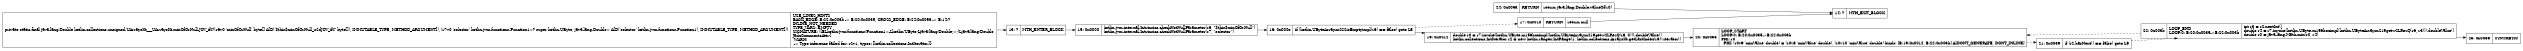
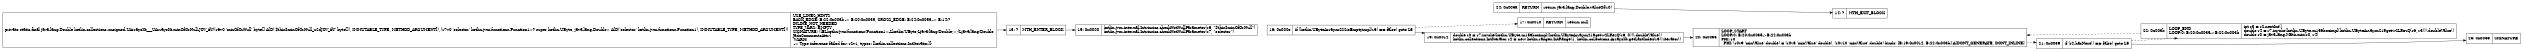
(1710, 18) -> none
(1261, 30) -> none
(2460, 37) -> (2297, 44)
(2506, 38) -> (2506, 38)
